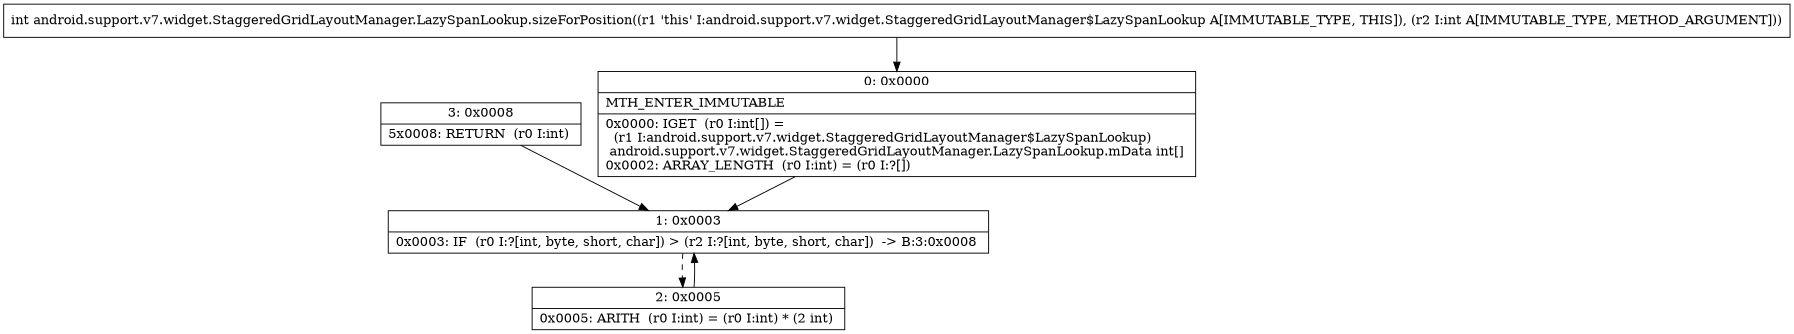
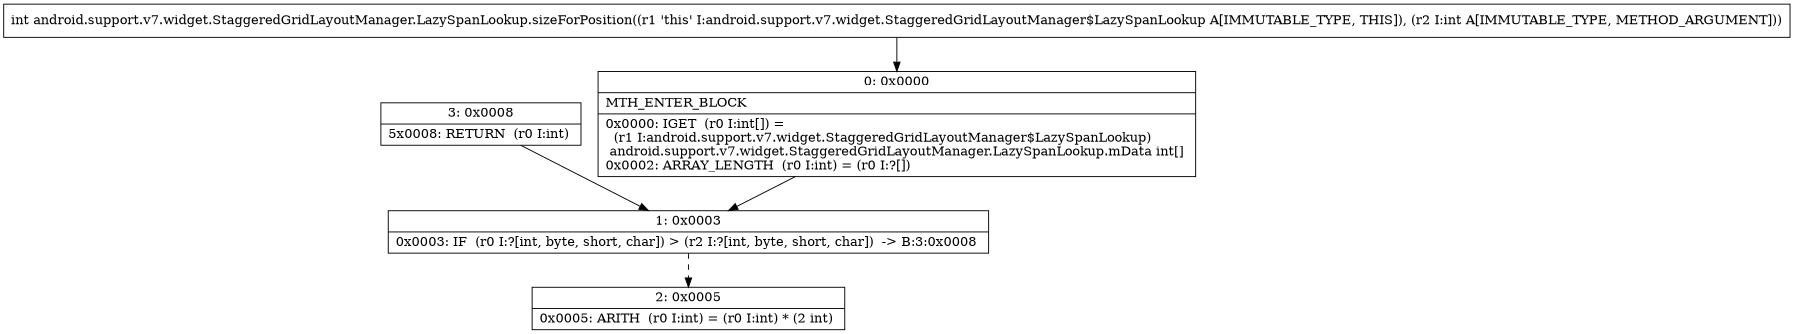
(696, 103) -> (676, 103)
(695, 275) -> none
